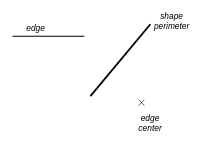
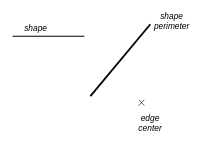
(36, 28) -> (36, 28)
